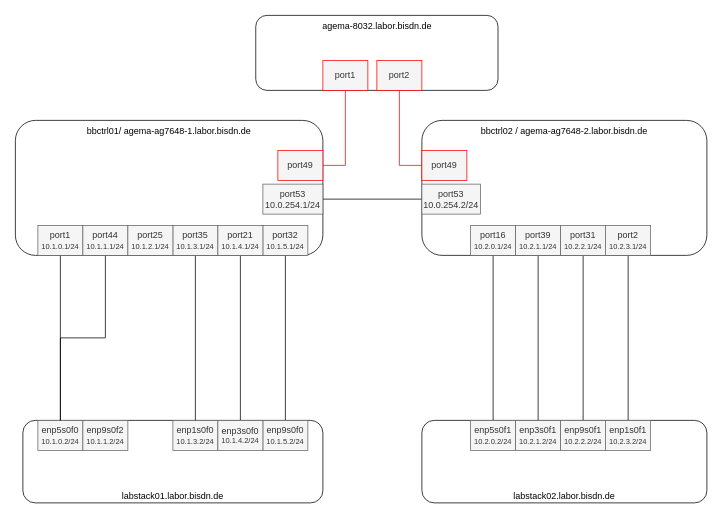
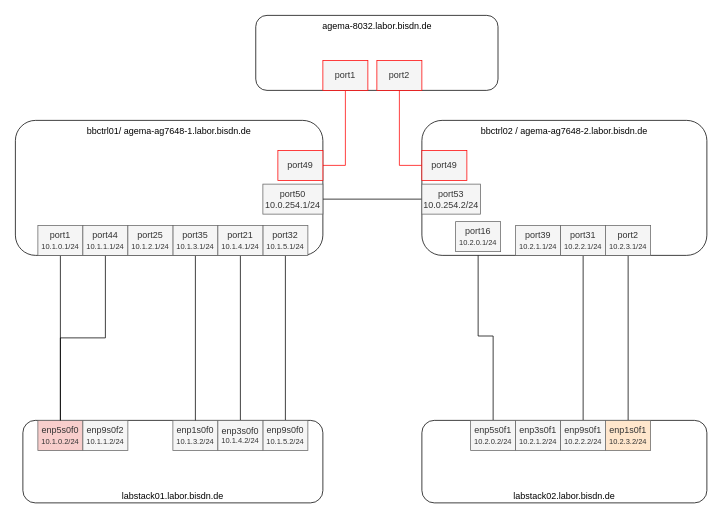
(293, 199) -> (293, 199)
(493, 240) -> (478, 237)
(538, 338) -> none
(60, 435) -> (60, 435)
(628, 435) -> (628, 435)
